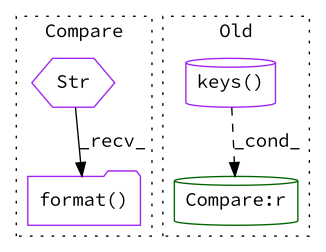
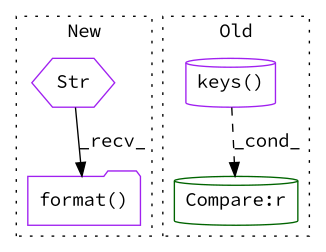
(84, 32) -> (84, 32)
